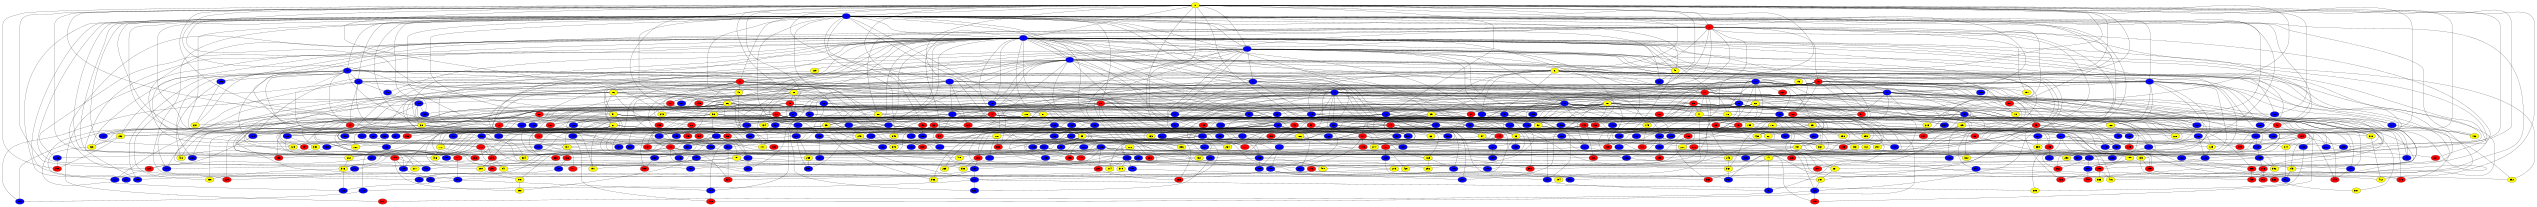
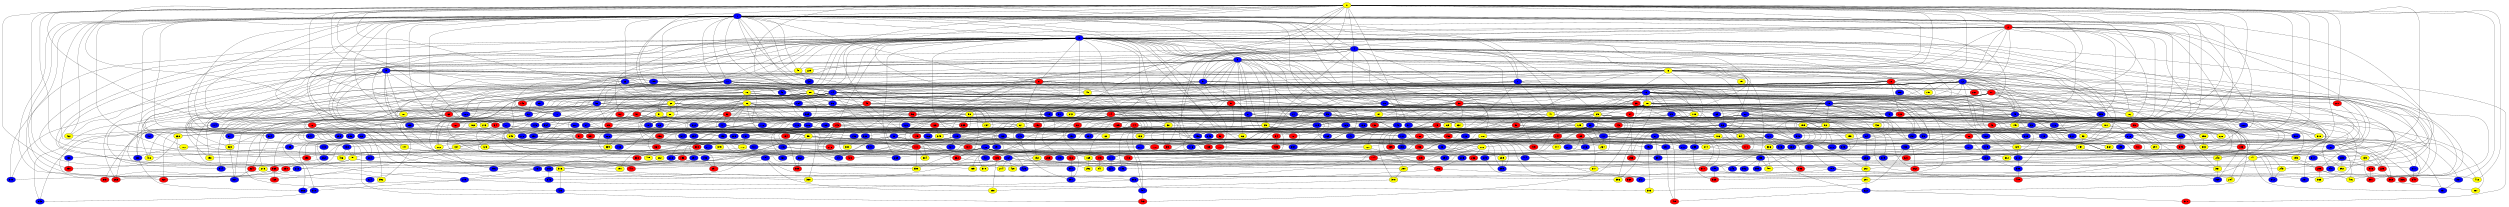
(109, 140) -> (192, 161)
